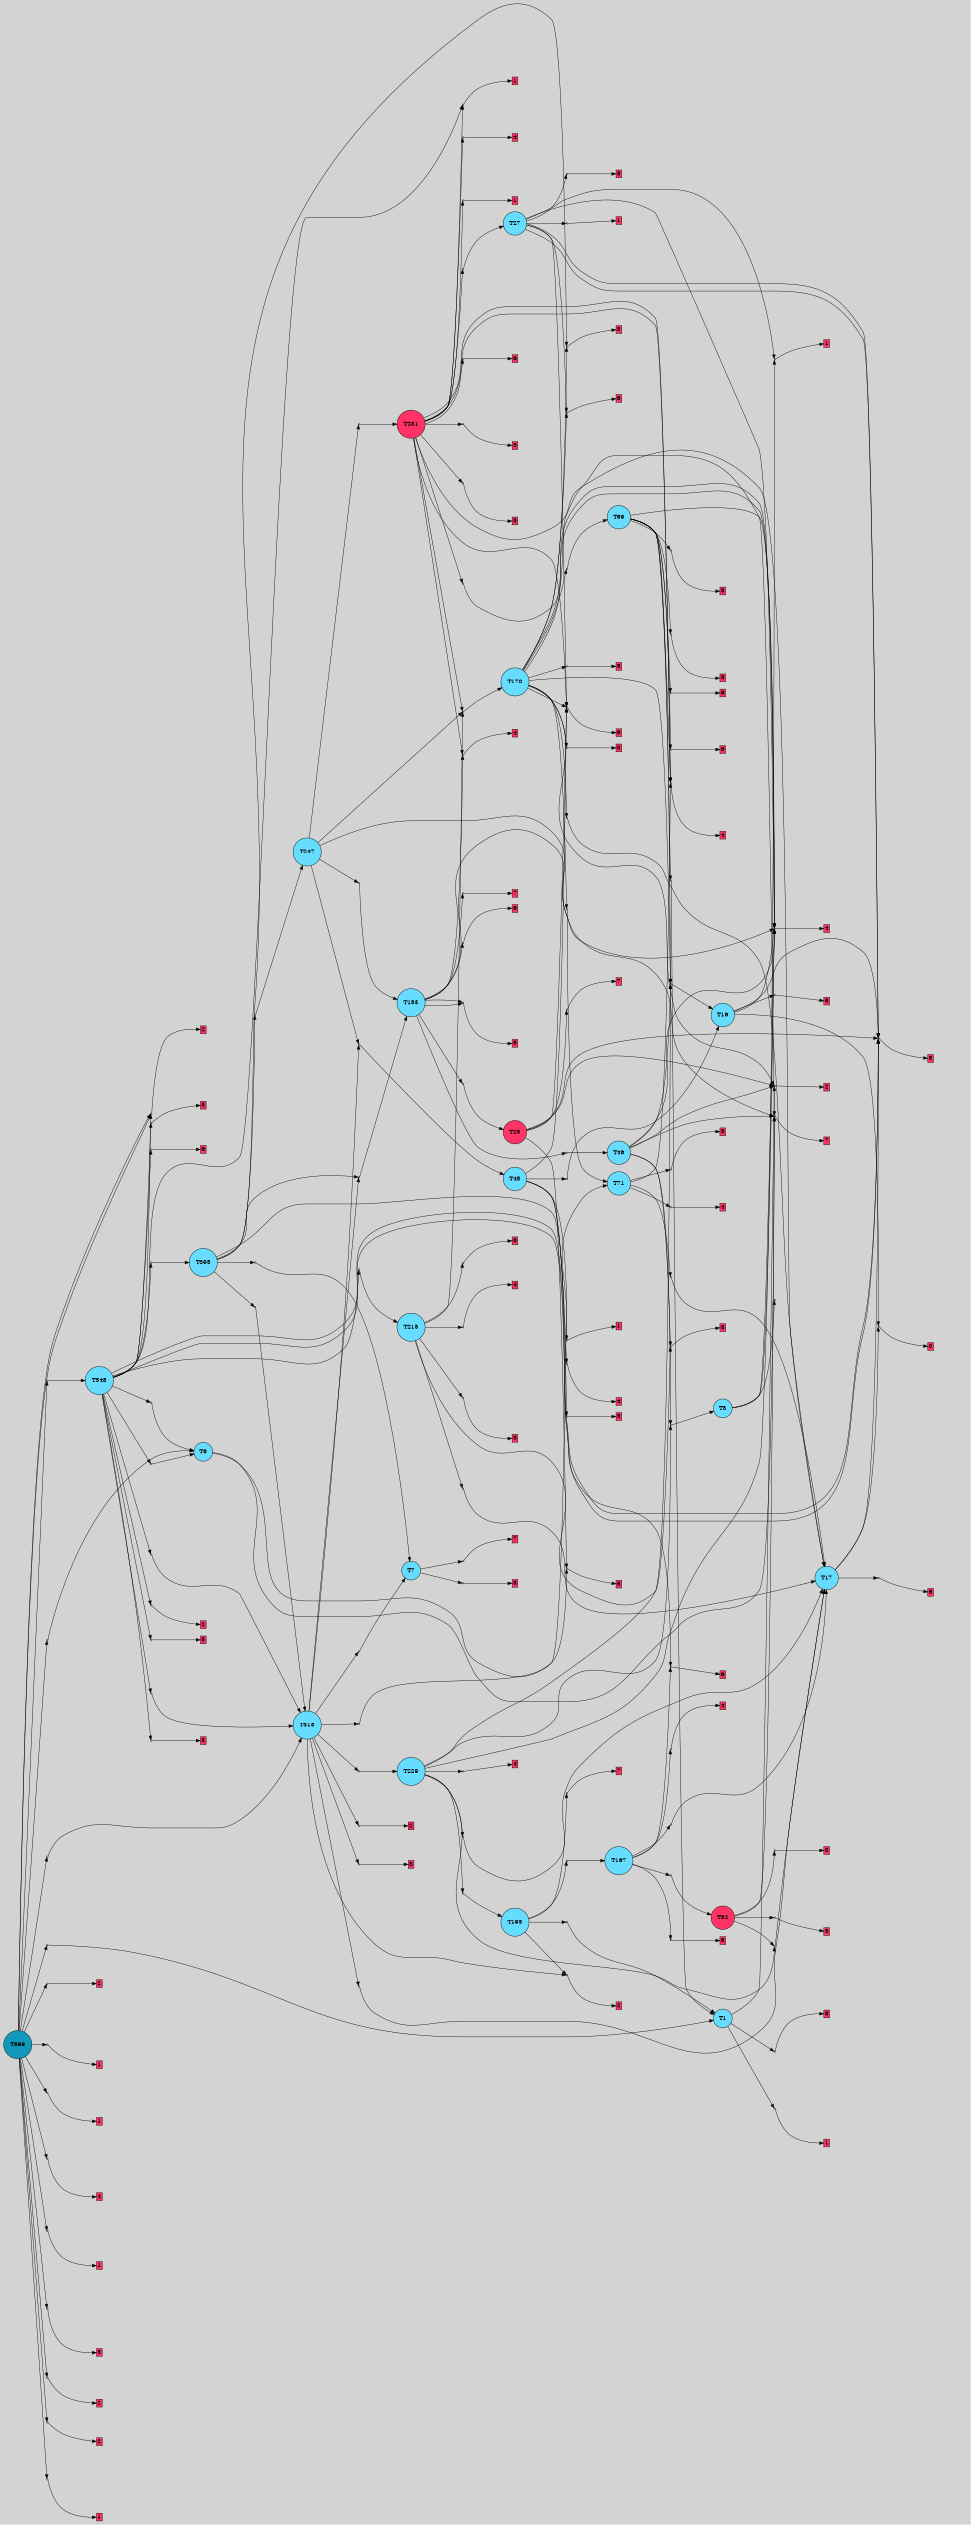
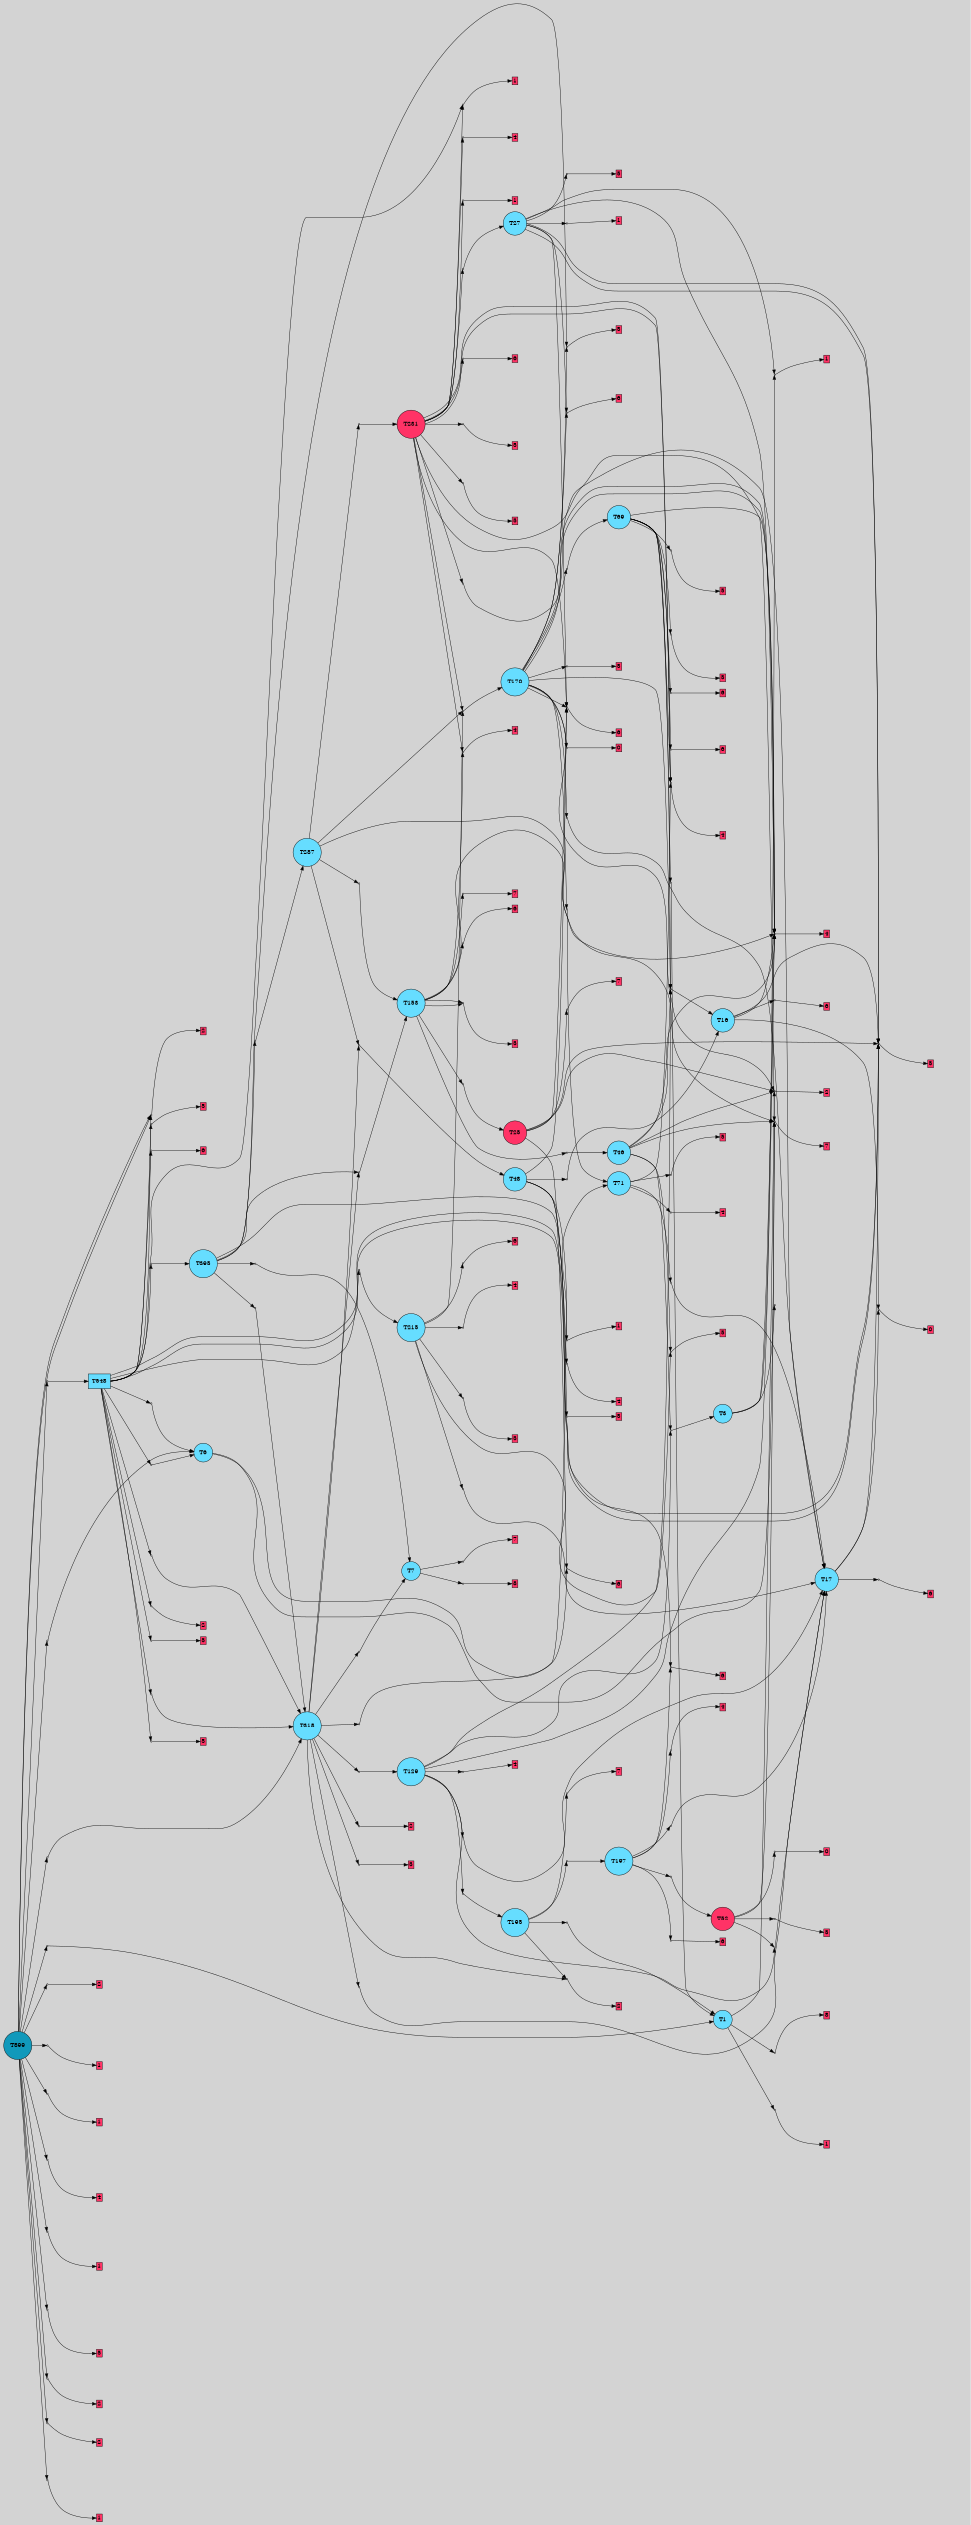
(307, 852) -> (307, 852)
(99, 1381) -> (99, 1381)
(411, 1771) -> (411, 1772)
(619, 1861) -> (619, 1861)
